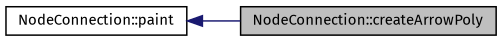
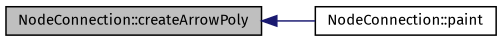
(221, 21) -> (296, 21)
